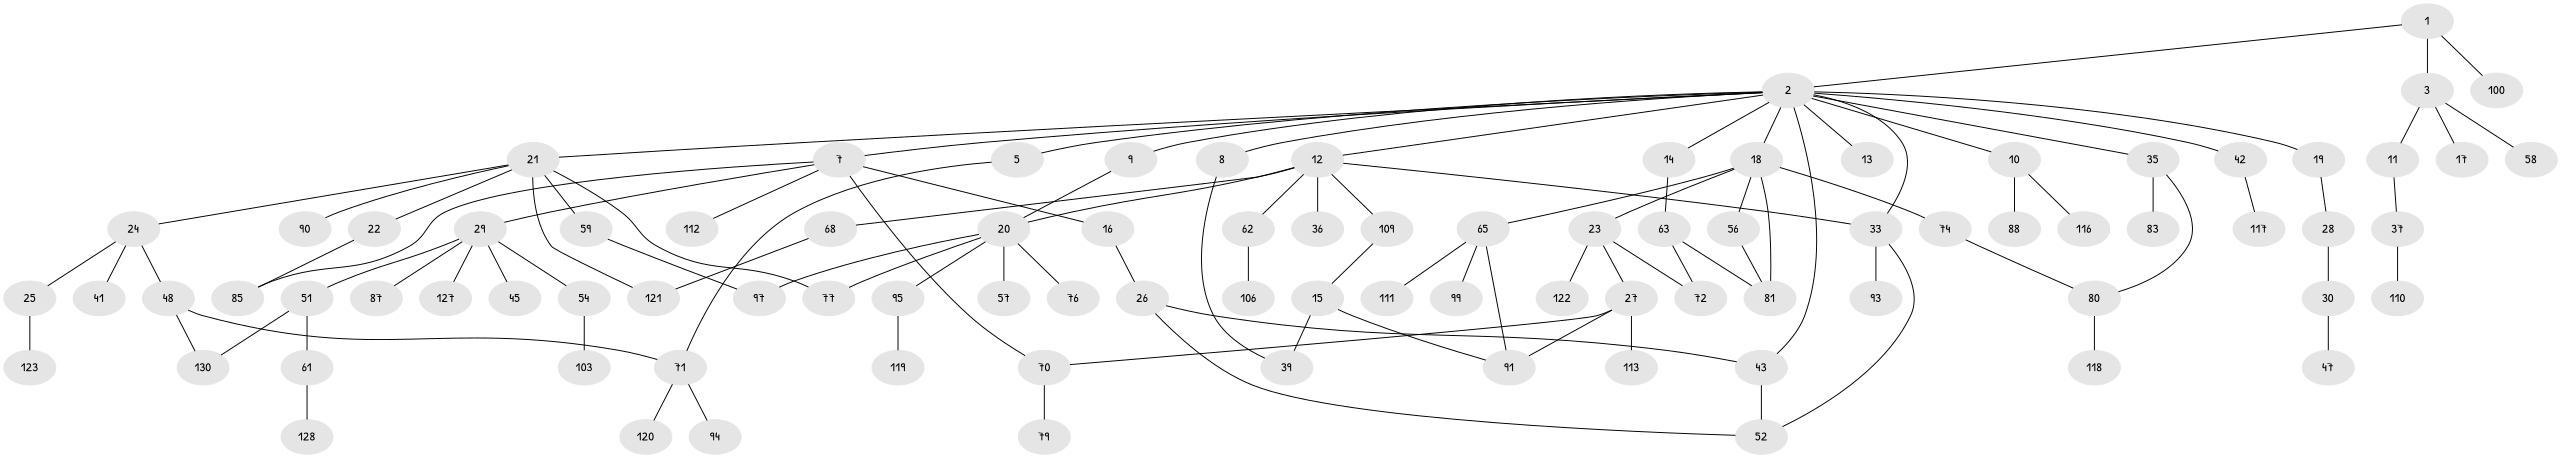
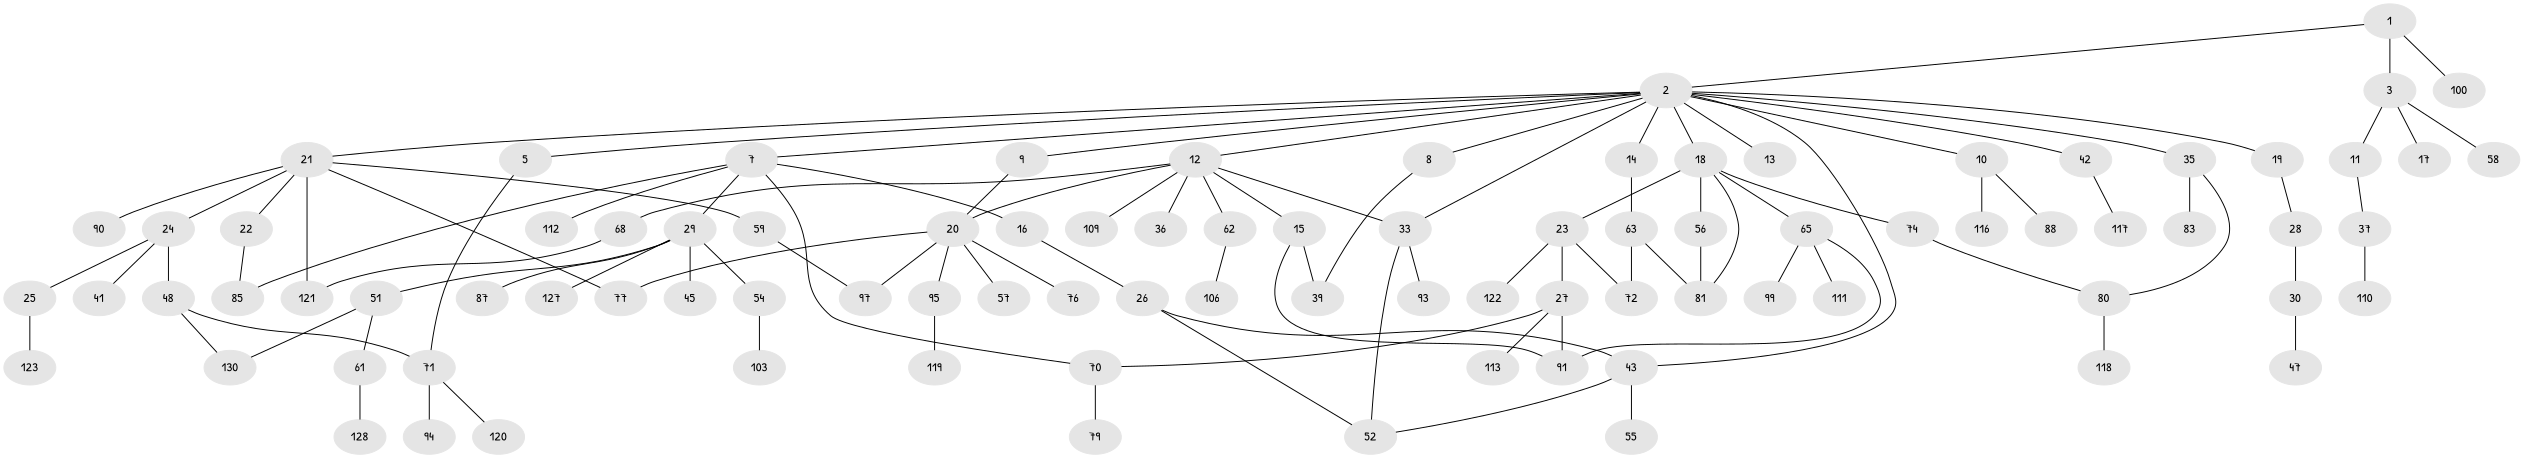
(1352, 264) -> (1247, 194)
none -> (1631, 437)
